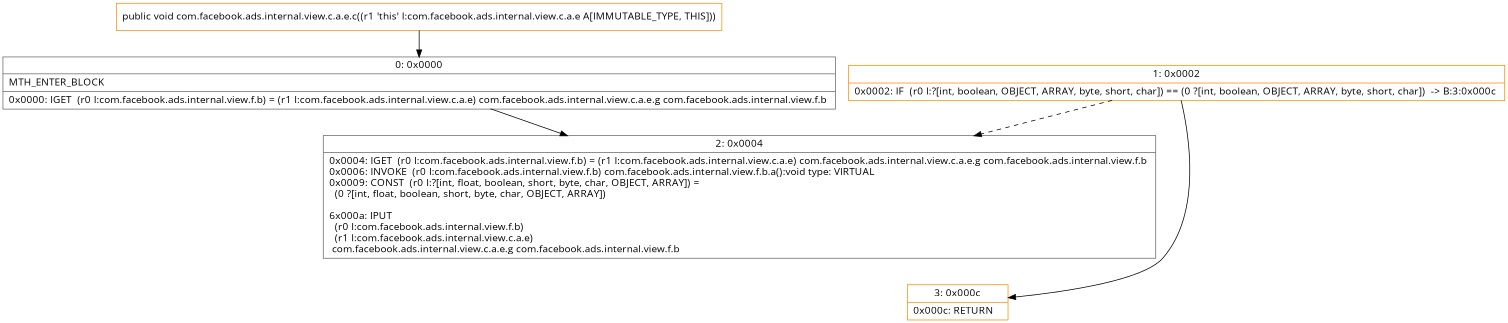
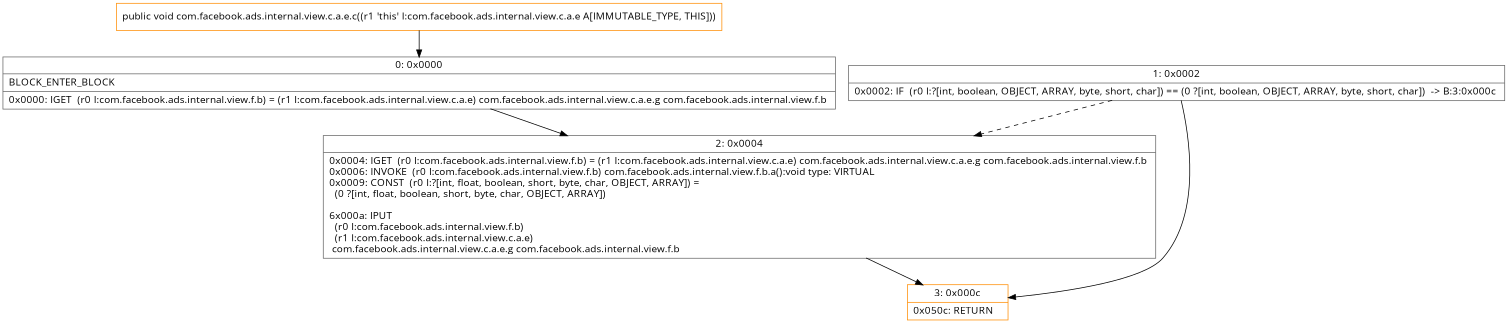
(57, 82) -> (62, 82)
(1177, 83) -> (1177, 83)
none -> (891, 270)
(958, 311) -> (958, 311)
